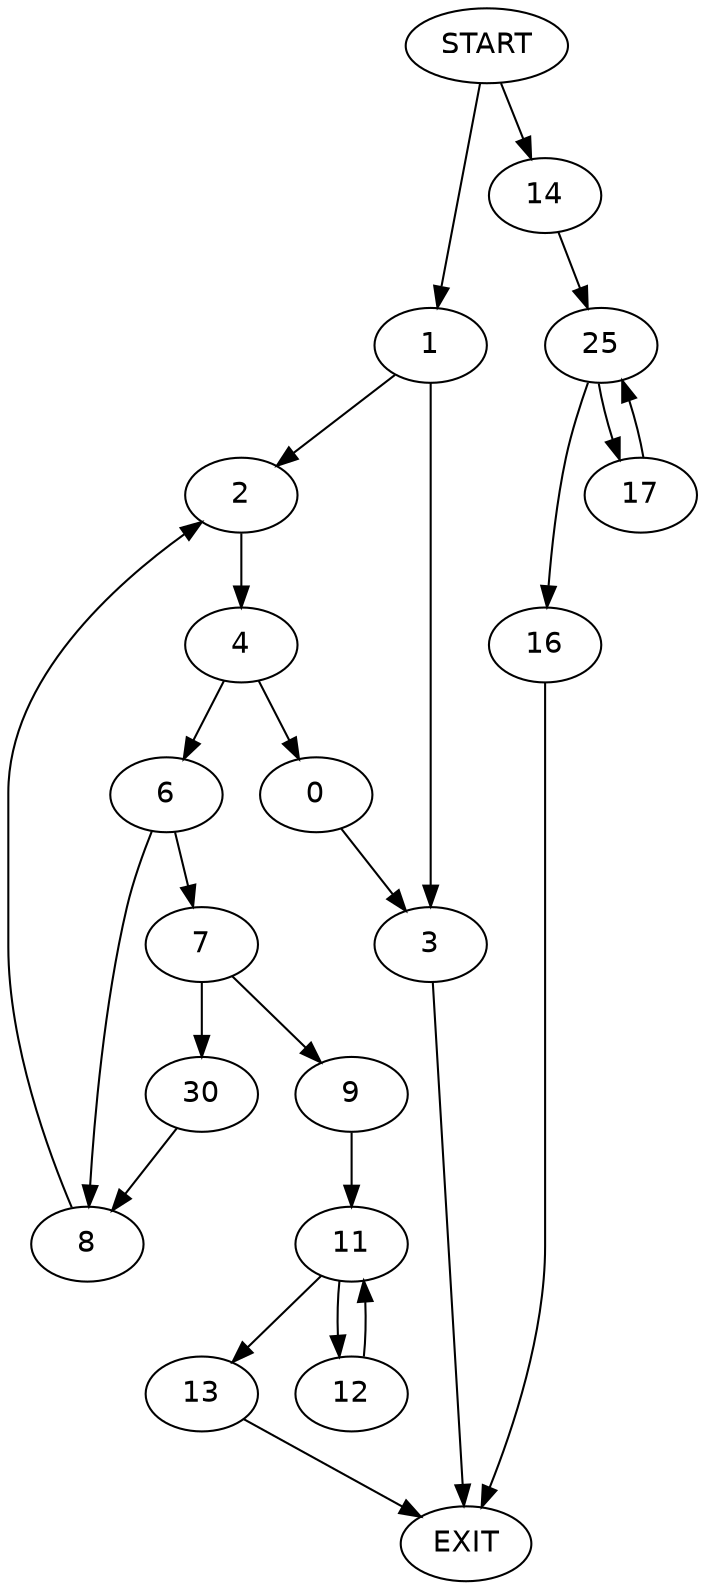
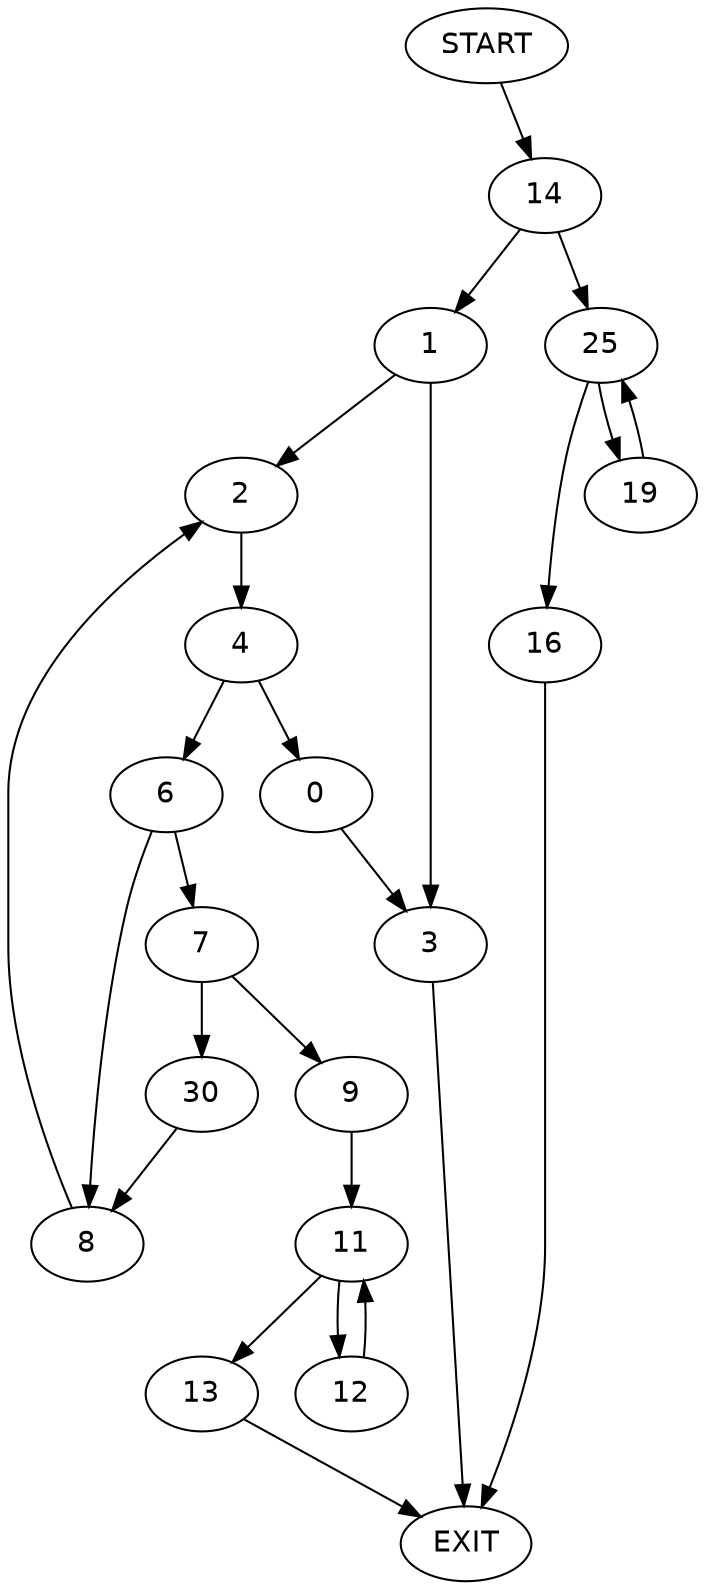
(461, 185) -> (494, 262)
(641, 495) -> (641, 495)
